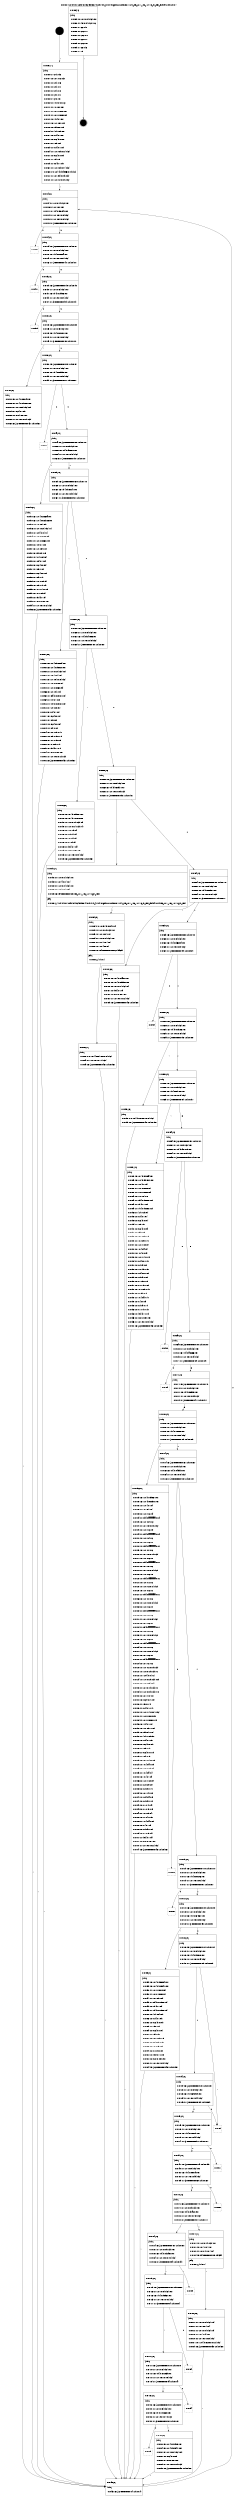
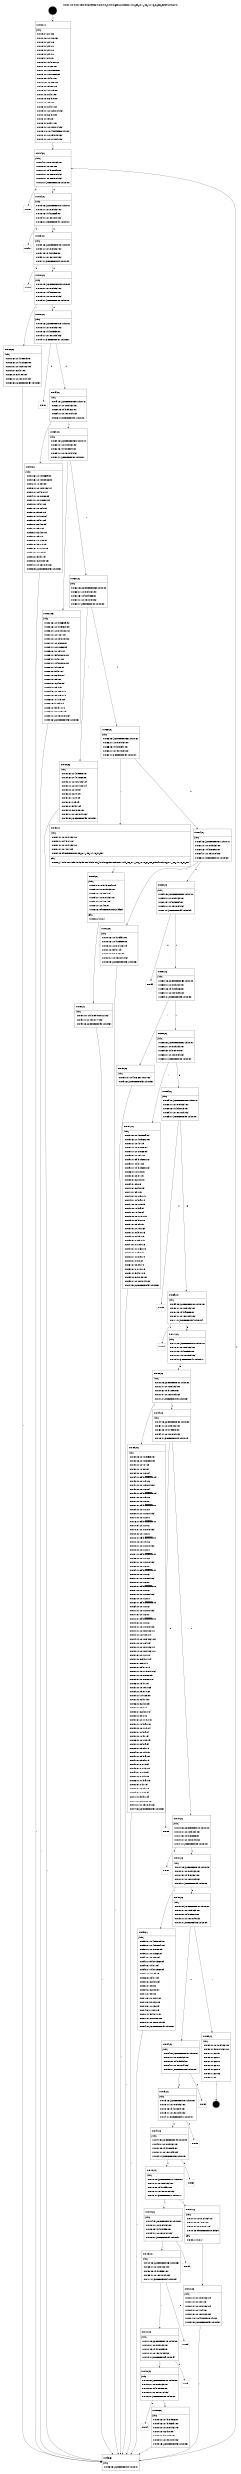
(211, 2045) -> (203, 1979)
